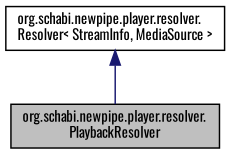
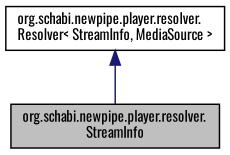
(115, 126) -> (115, 126)
